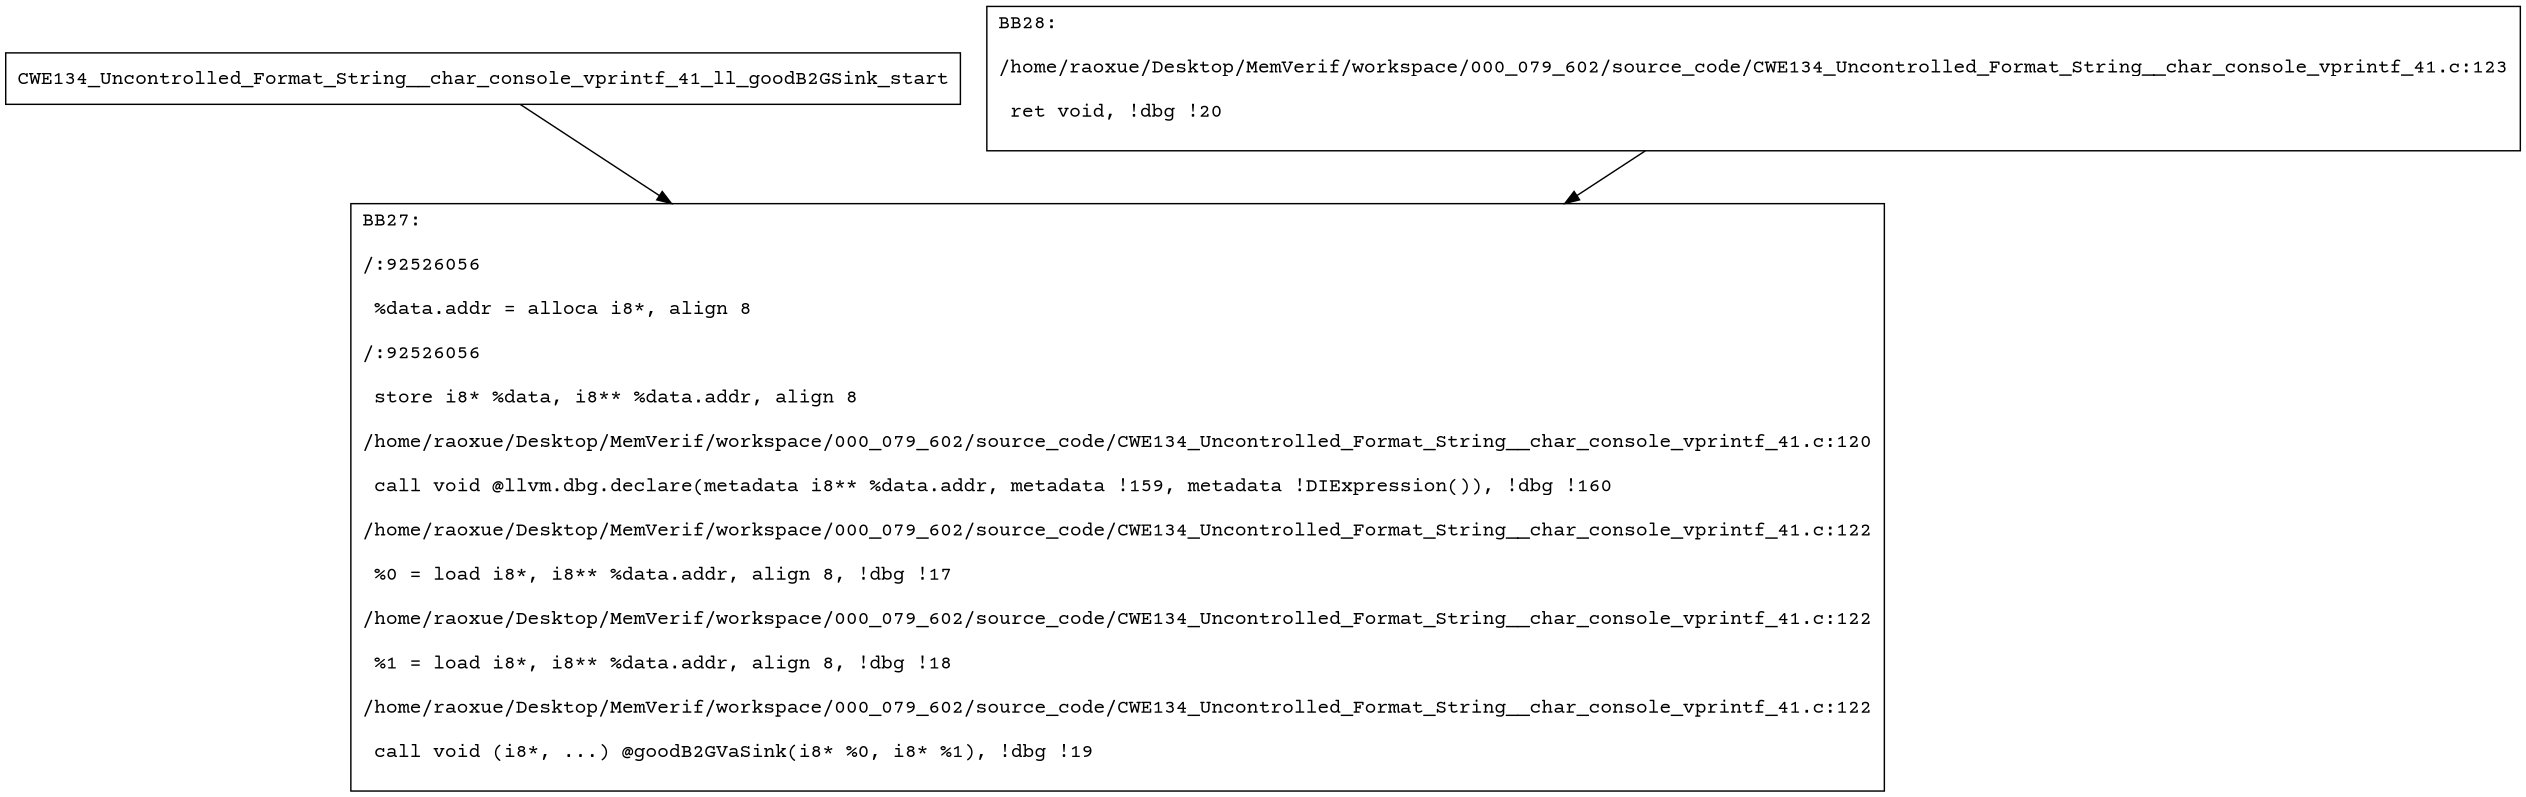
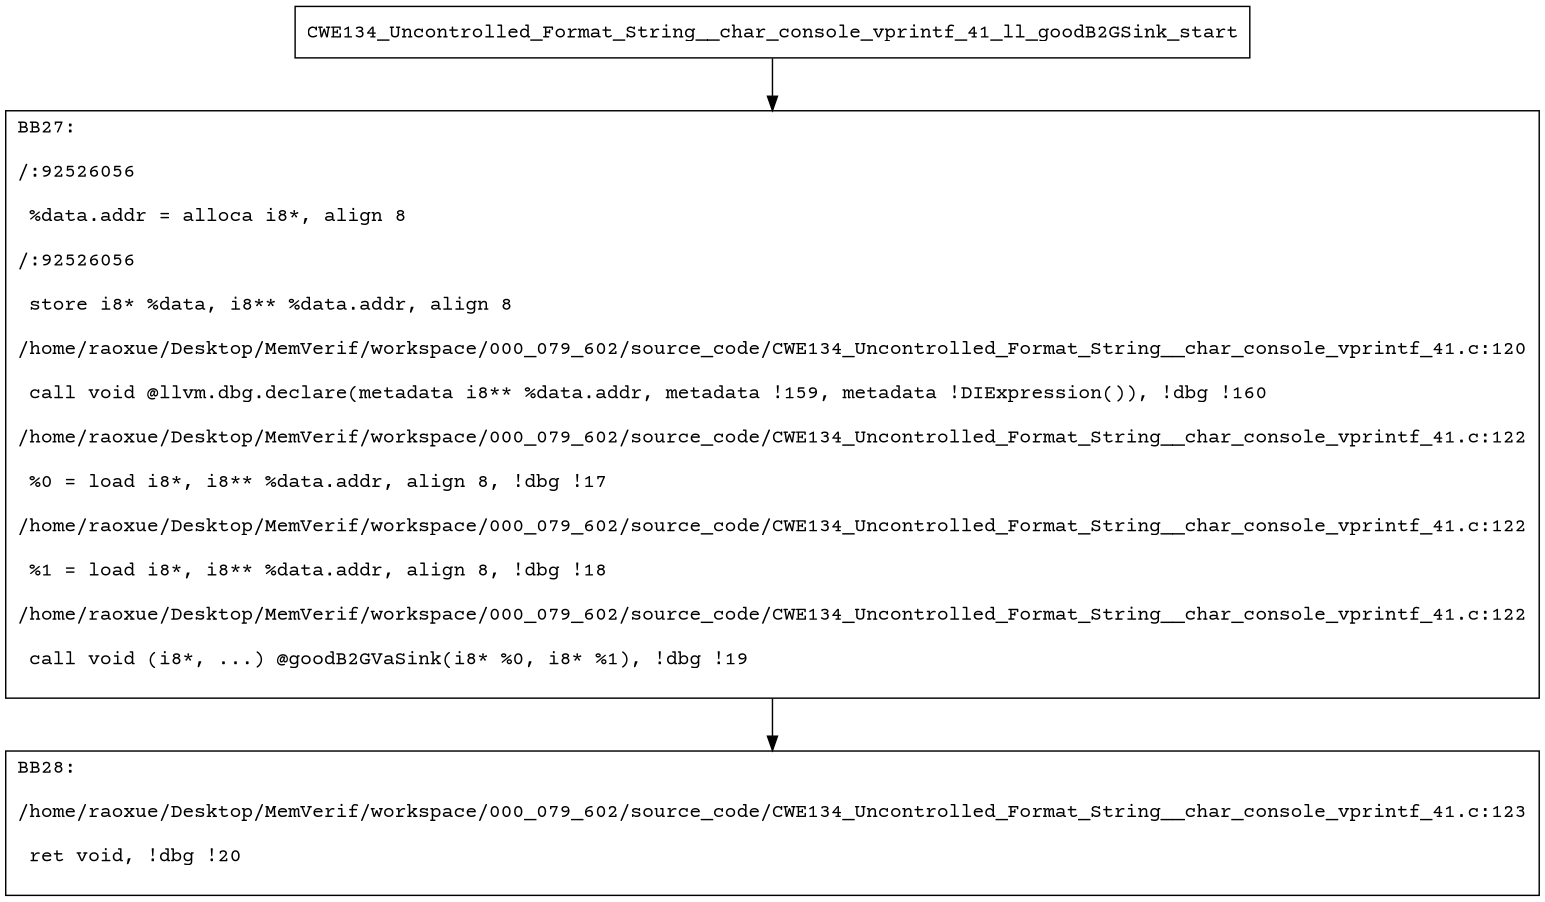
(1611, 173) -> (772, 717)
